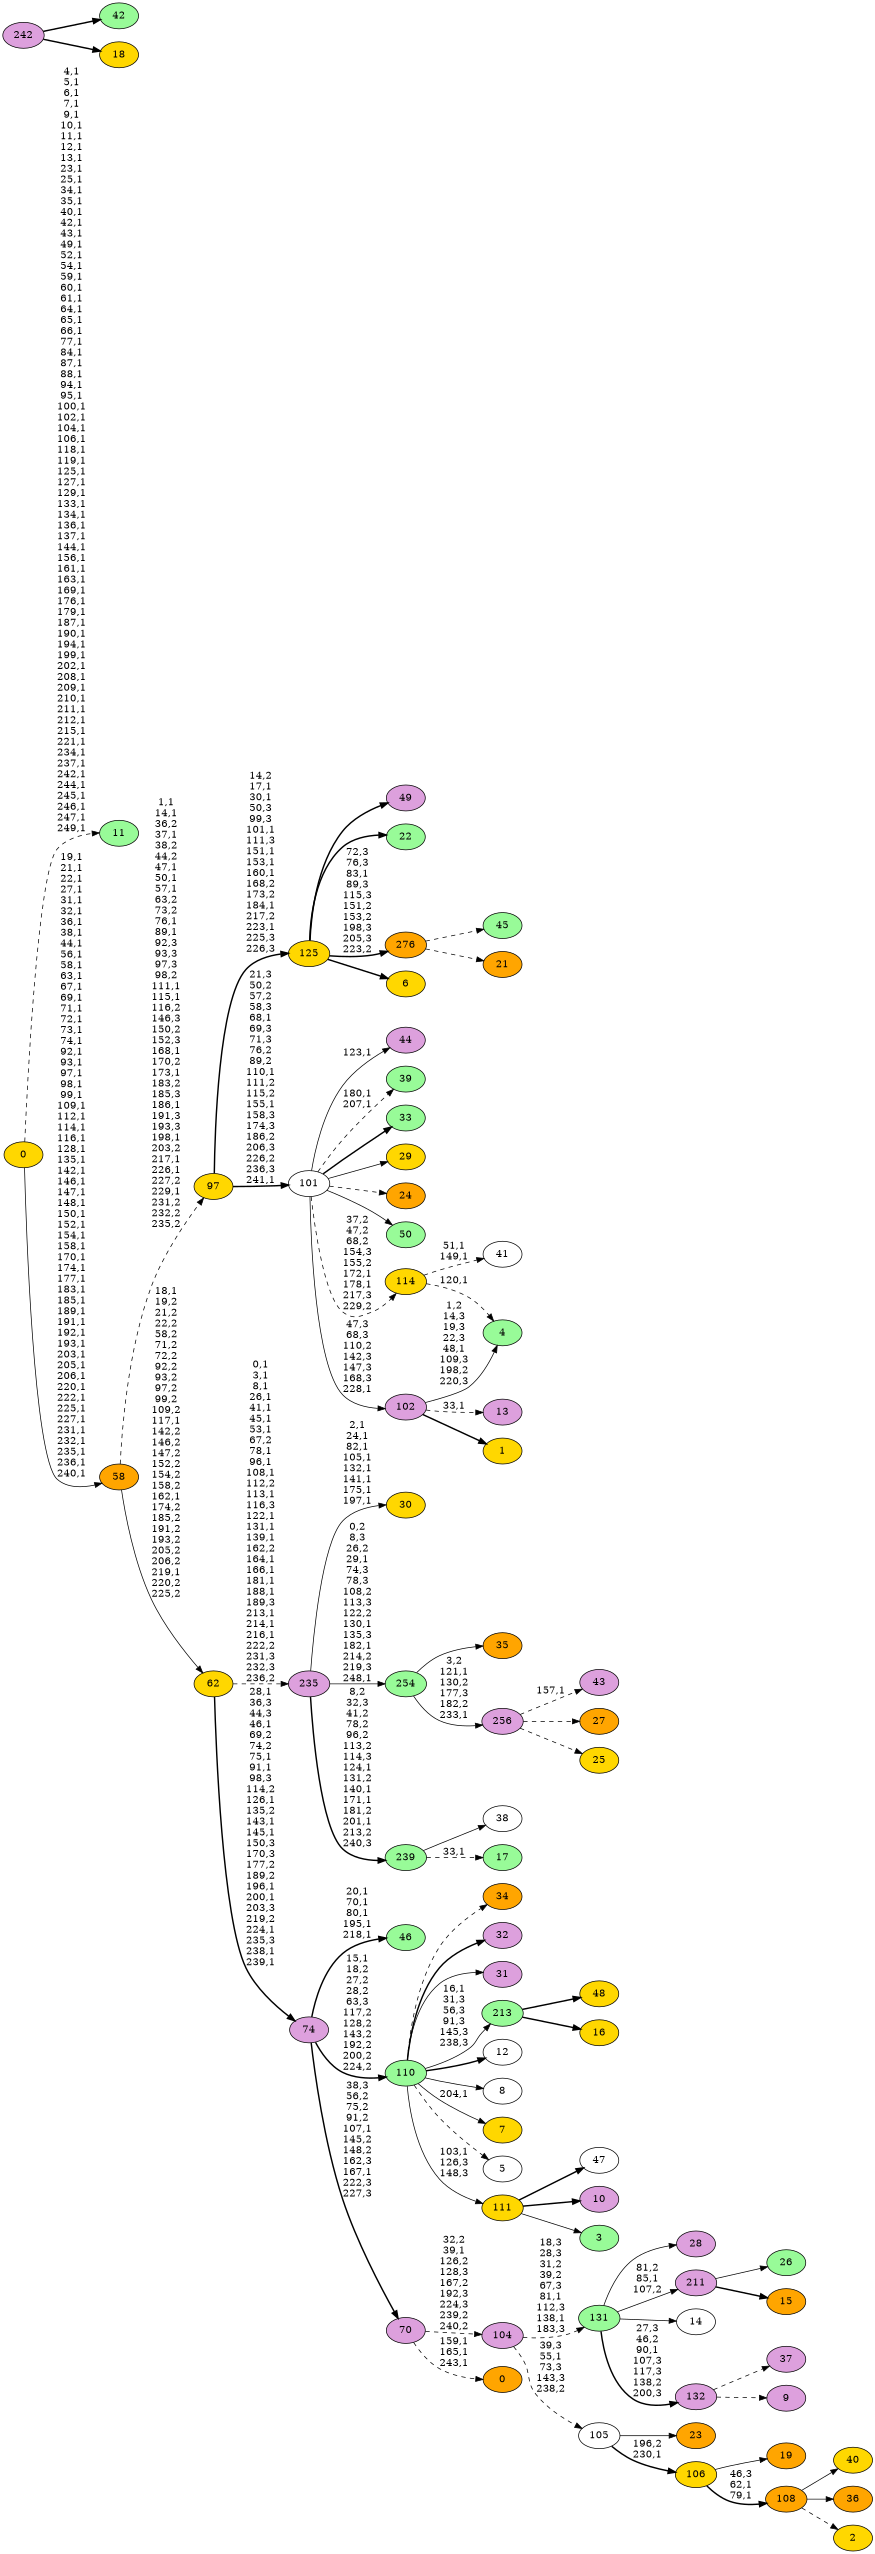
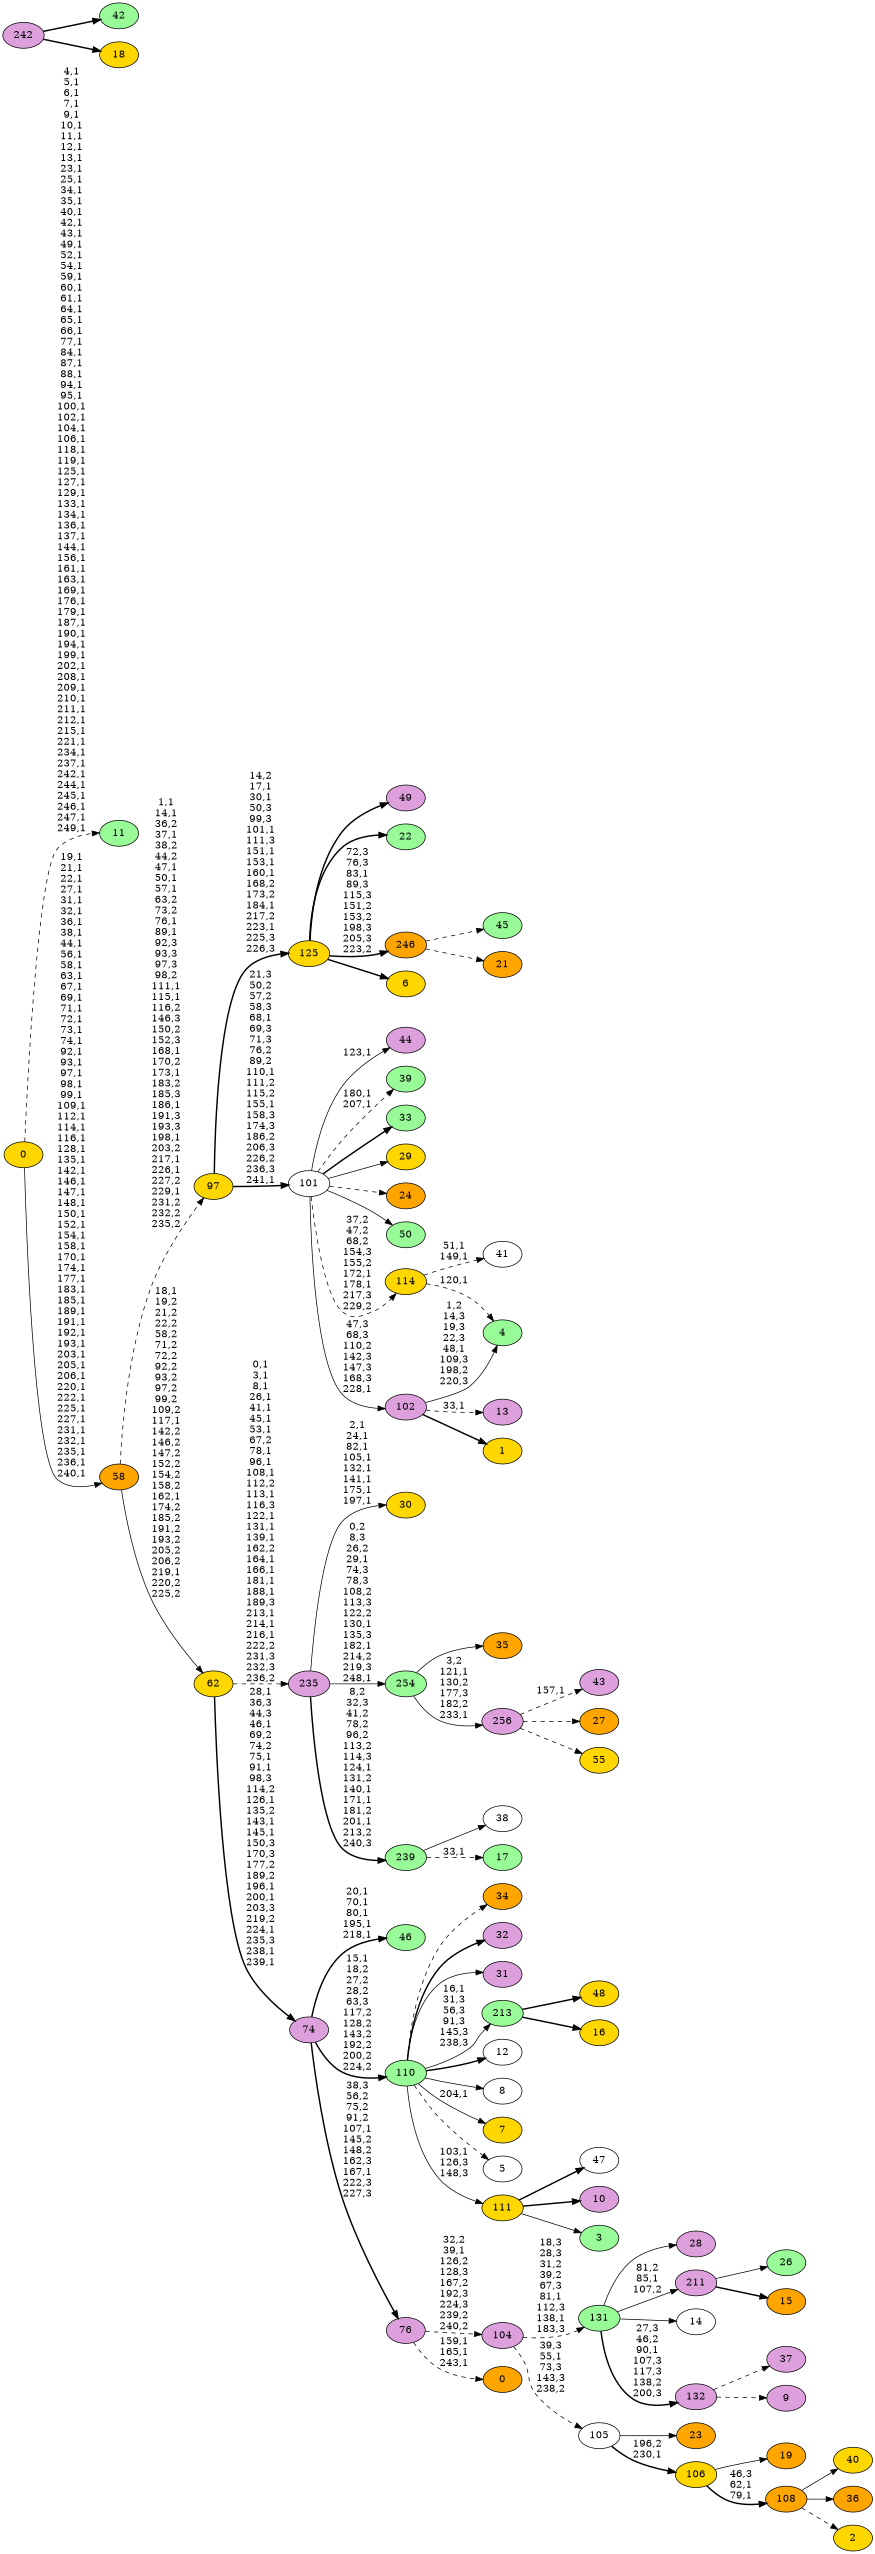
(406, 945) -> (406, 945)
(599, 1760) -> (599, 1760)
(406, 2330) -> (406, 2330)
